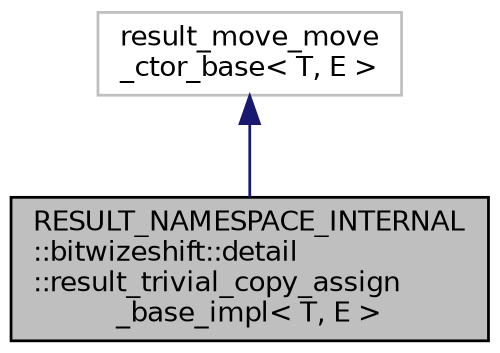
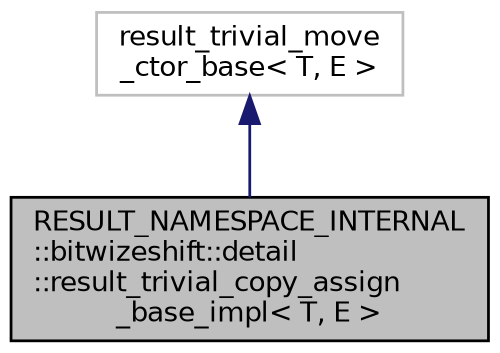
(250, 54) -> (250, 54)
